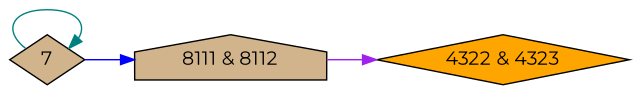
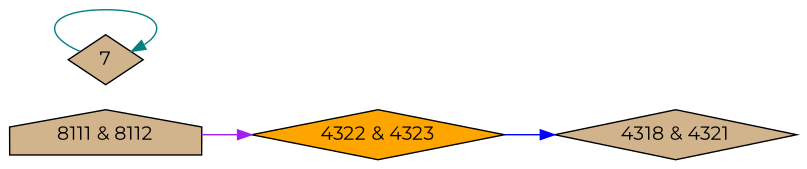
(103, 60) -> none
none -> (676, 135)
